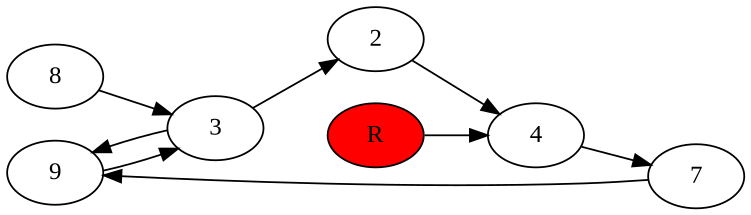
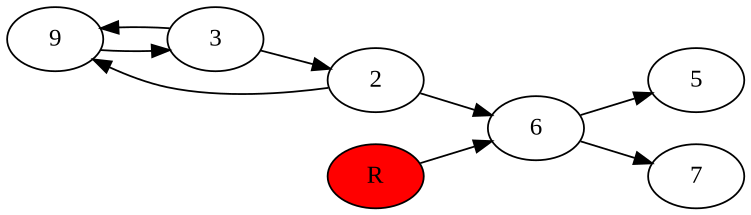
(55, 77) -> none
none -> (696, 80)
(536, 135) -> (536, 128)
(385, 185) -> (217, 93)
